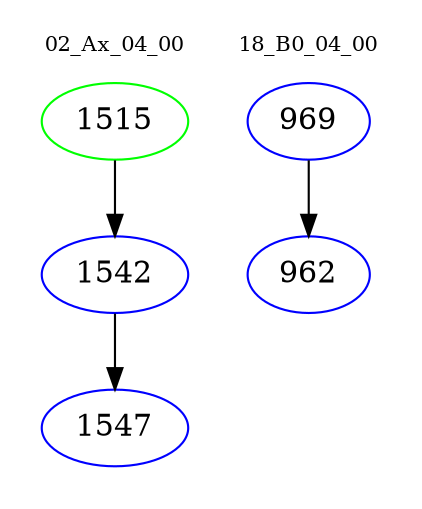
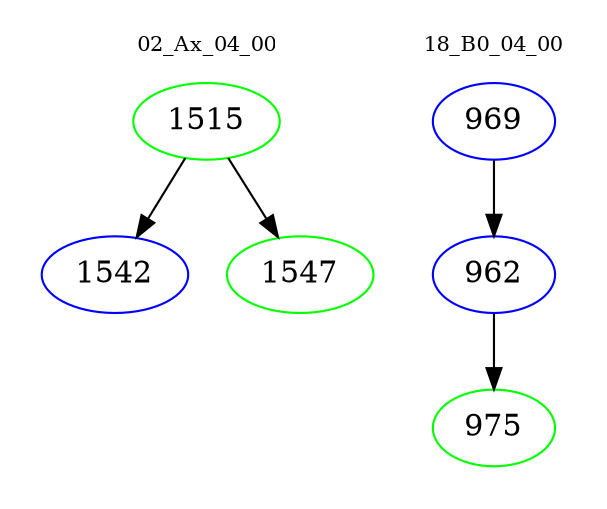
(115, 341) -> (247, 188)
(115, 428) -> (300, 275)
none -> (494, 428)
